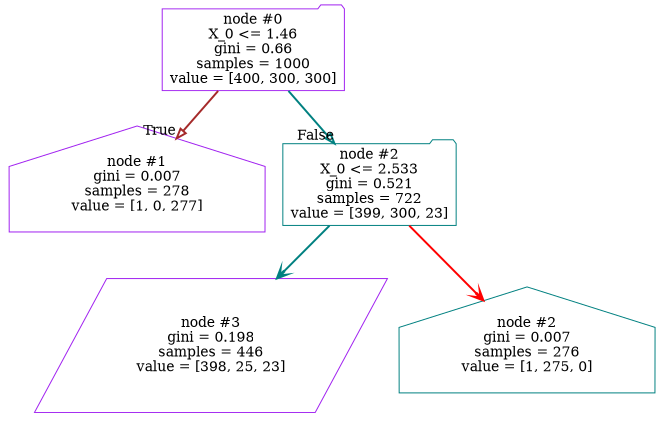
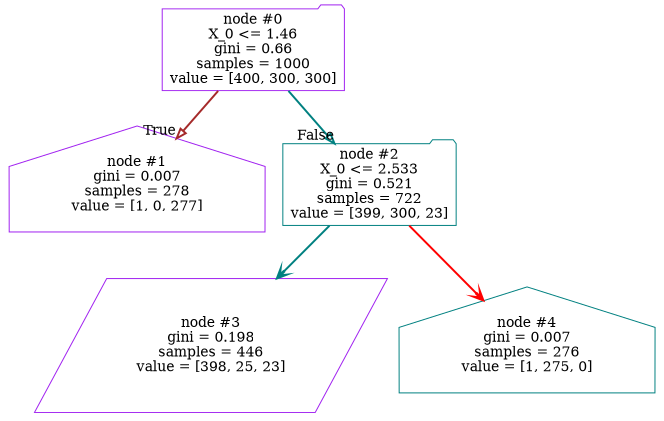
(527, 346) -> (527, 346)
